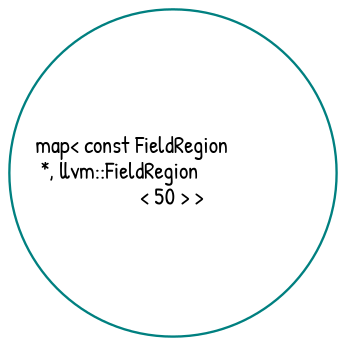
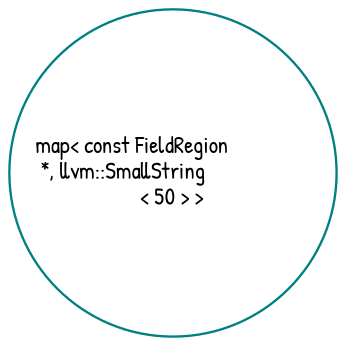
(173, 173) -> (173, 173)
